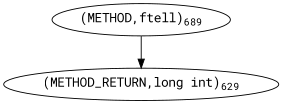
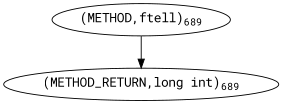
(230, 83) -> (230, 83)
